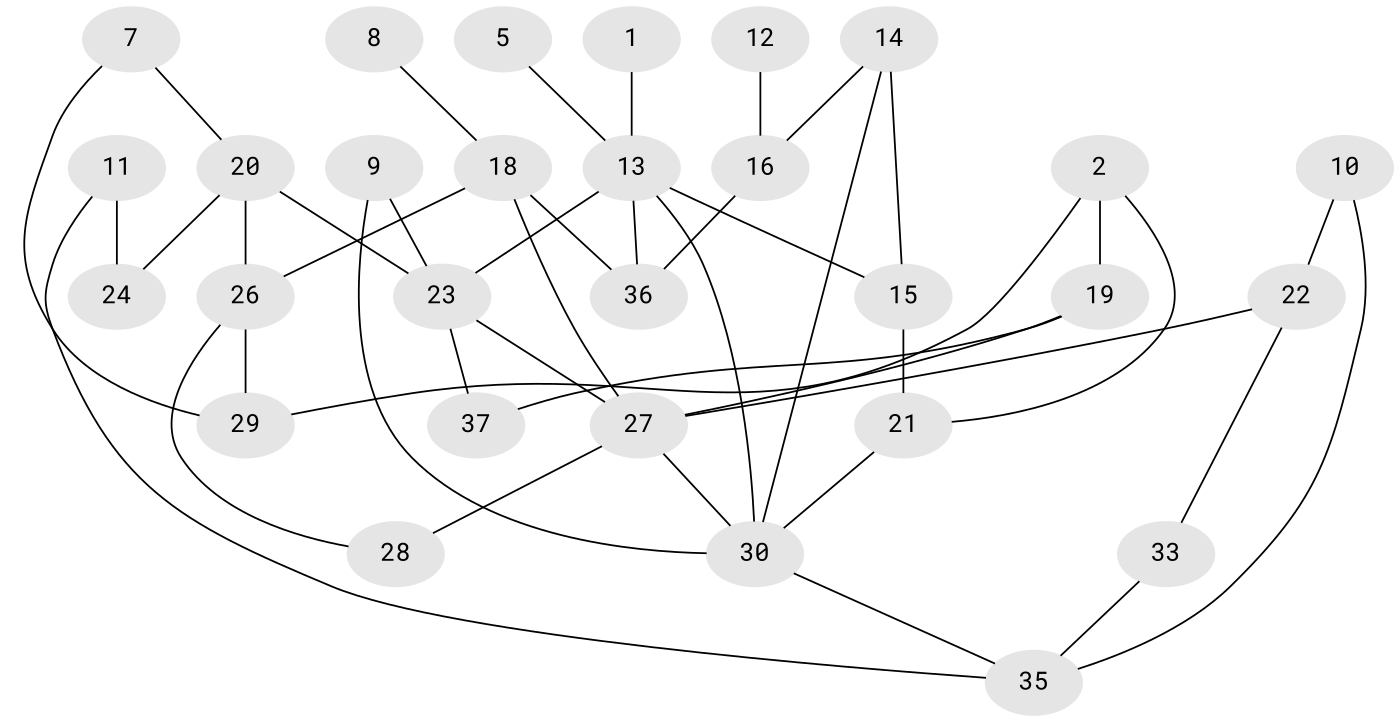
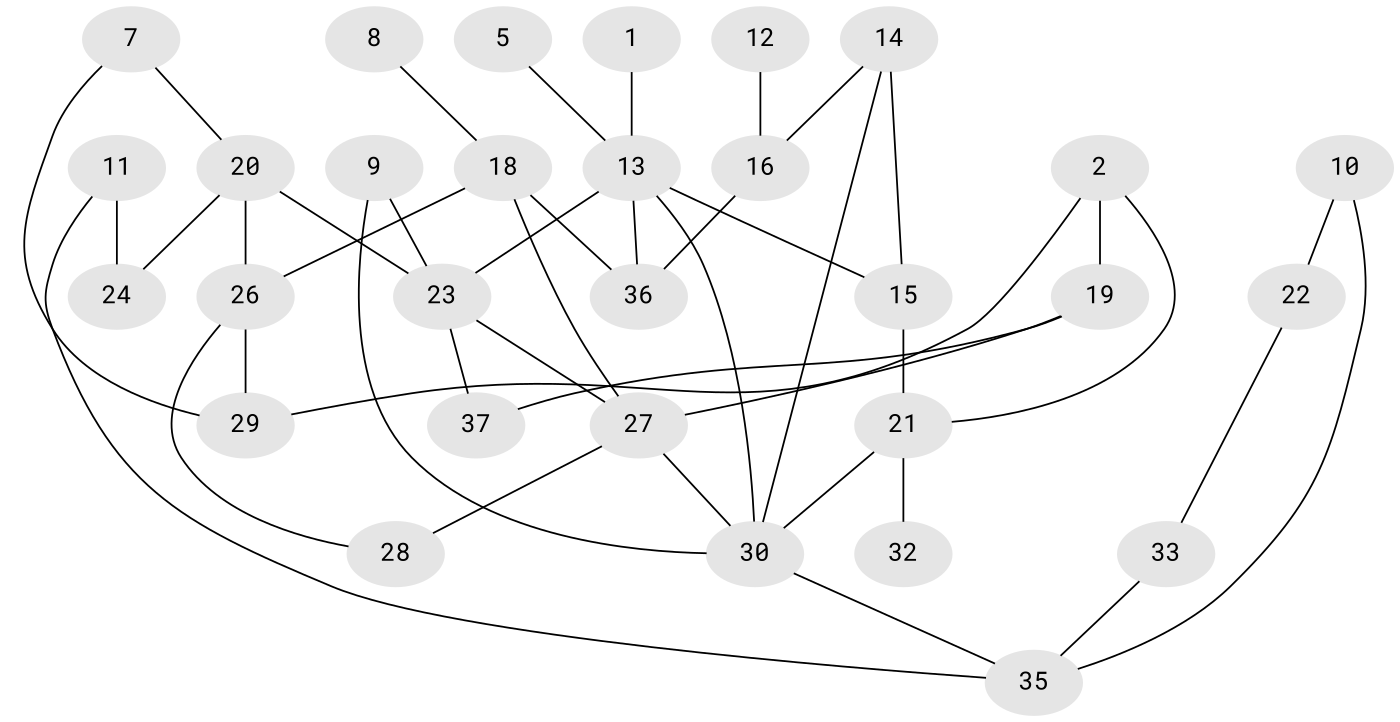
(969, 366) -> none
none -> (903, 554)
